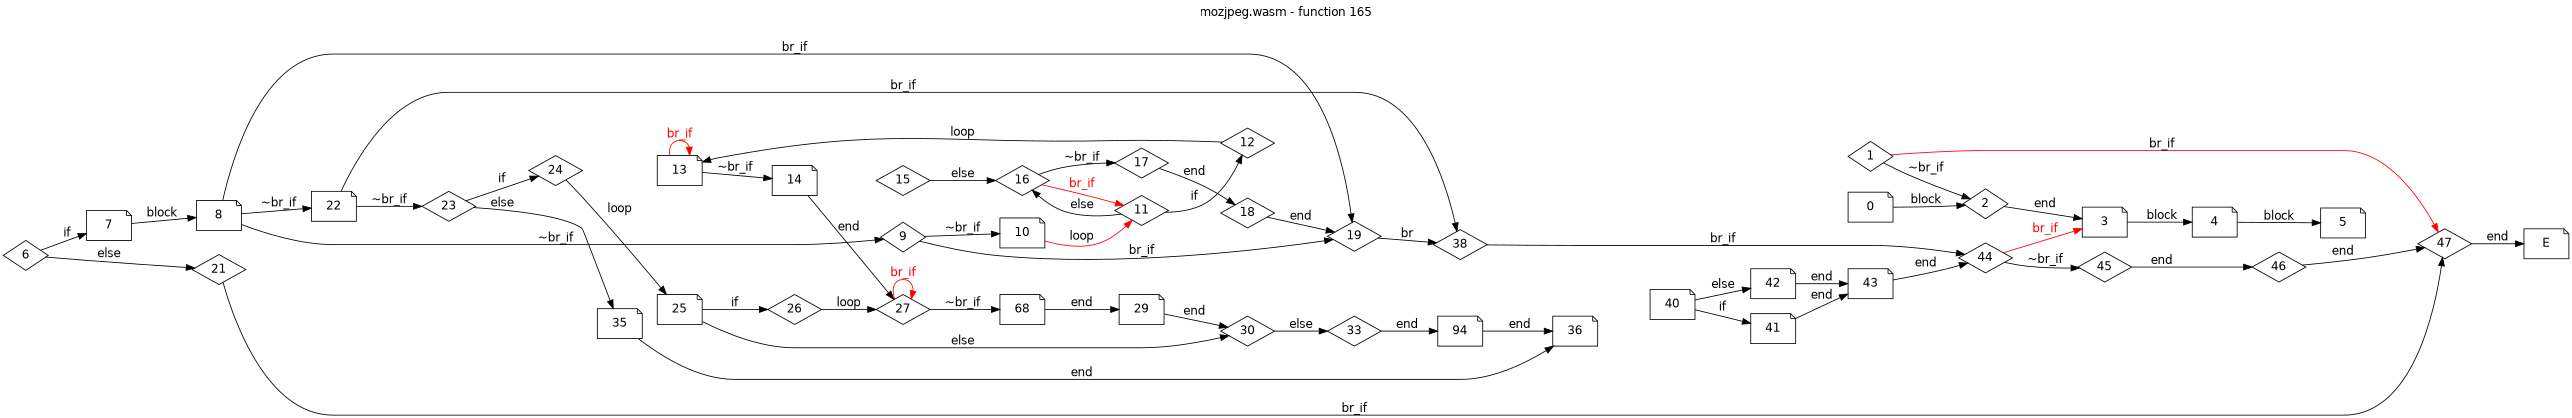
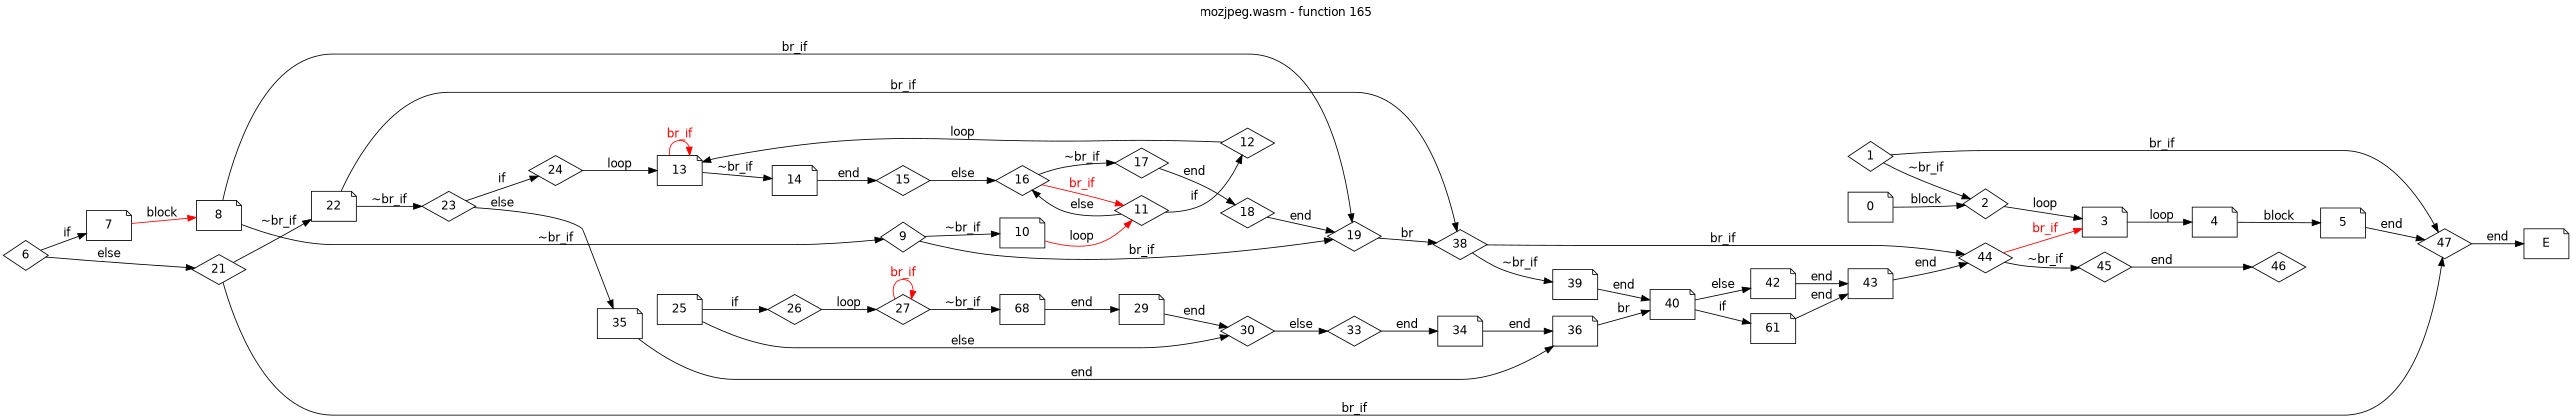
(2178, 151) -> (2178, 151)
(2045, 204) -> (2045, 204)
(272, 211) -> (269, 243)
(2162, 216) -> (2162, 216)
(160, 221) -> (160, 221)
(614, 233) -> (615, 171)
(852, 249) -> (843, 181)
(2360, 259) -> (2391, 233)
none -> (1575, 285)
none -> (1620, 319)
(1773, 329) -> (1773, 329)
(1460, 331) -> (1460, 331)
